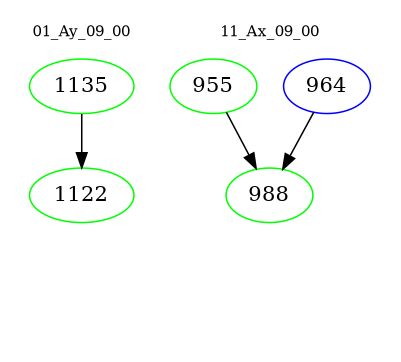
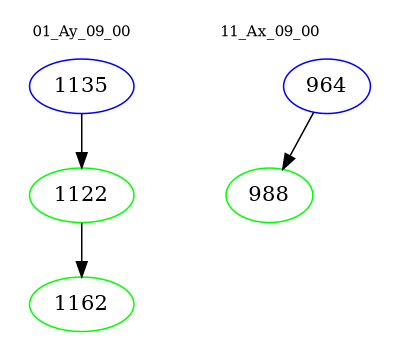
(82, 86) -> (82, 86)
(213, 86) -> none
none -> (82, 304)
